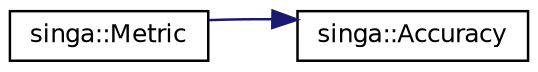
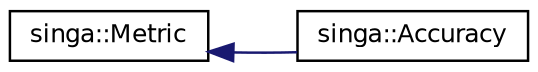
(240, 19) -> (265, 53)
